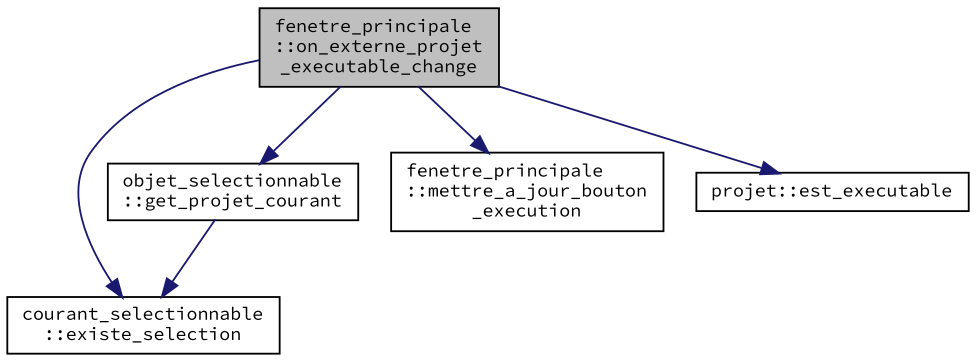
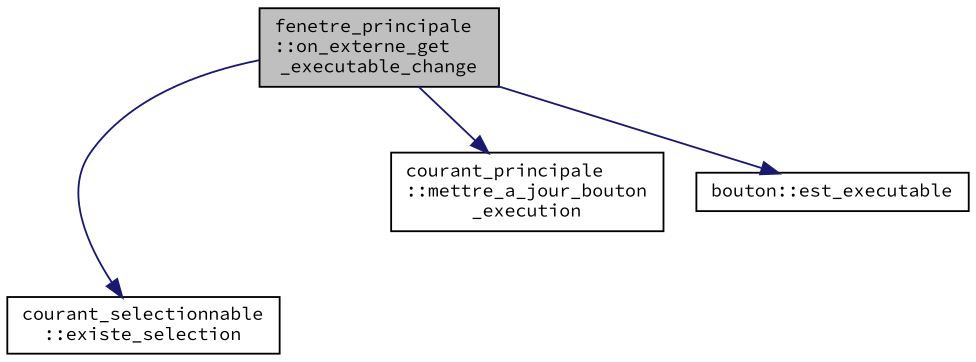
(379, 48) -> (379, 48)
(233, 192) -> none
(527, 192) -> (527, 192)
(833, 192) -> (833, 192)
